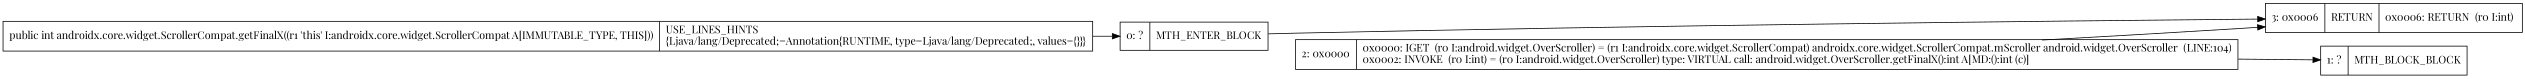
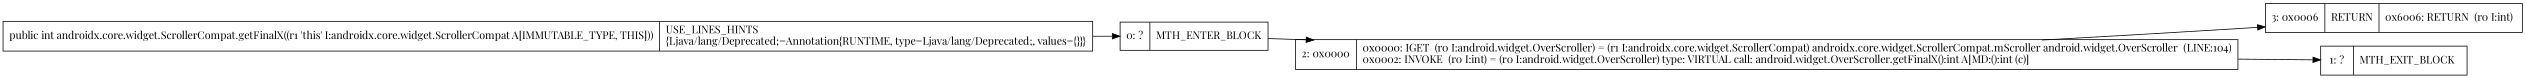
(2451, 18) -> (2451, 18)
(1763, 25) -> (1287, 39)
(2408, 60) -> (2407, 60)
